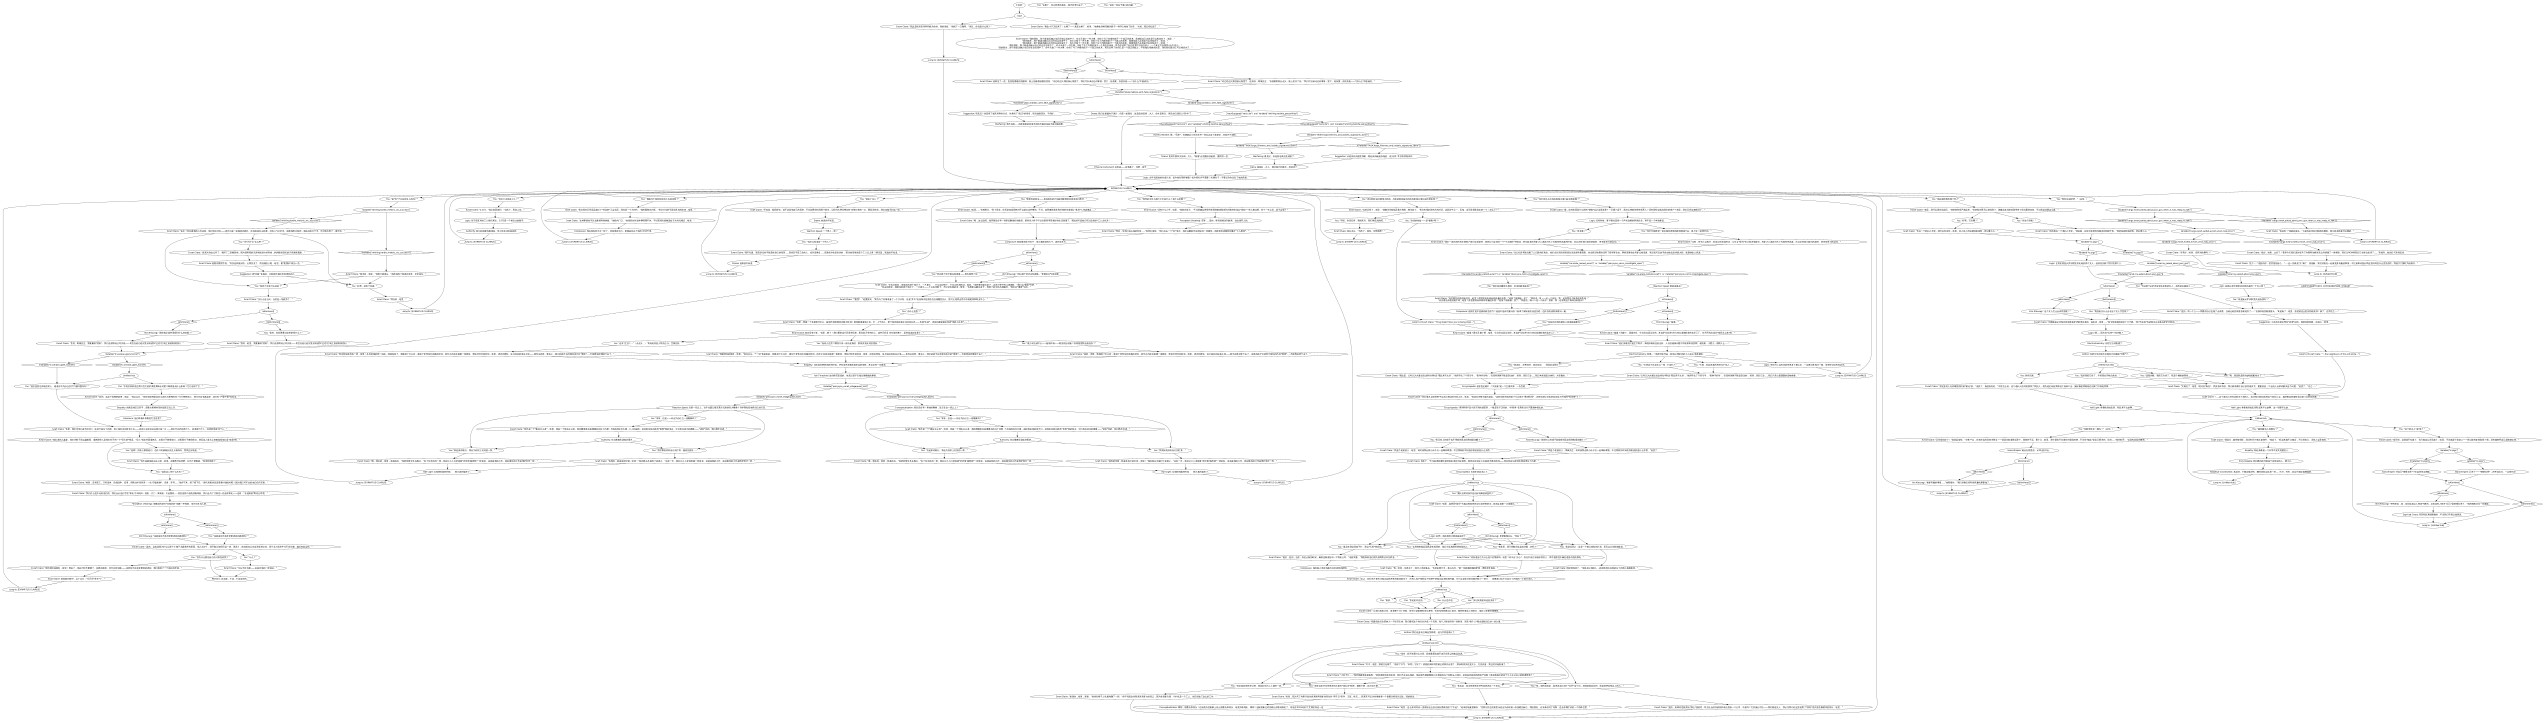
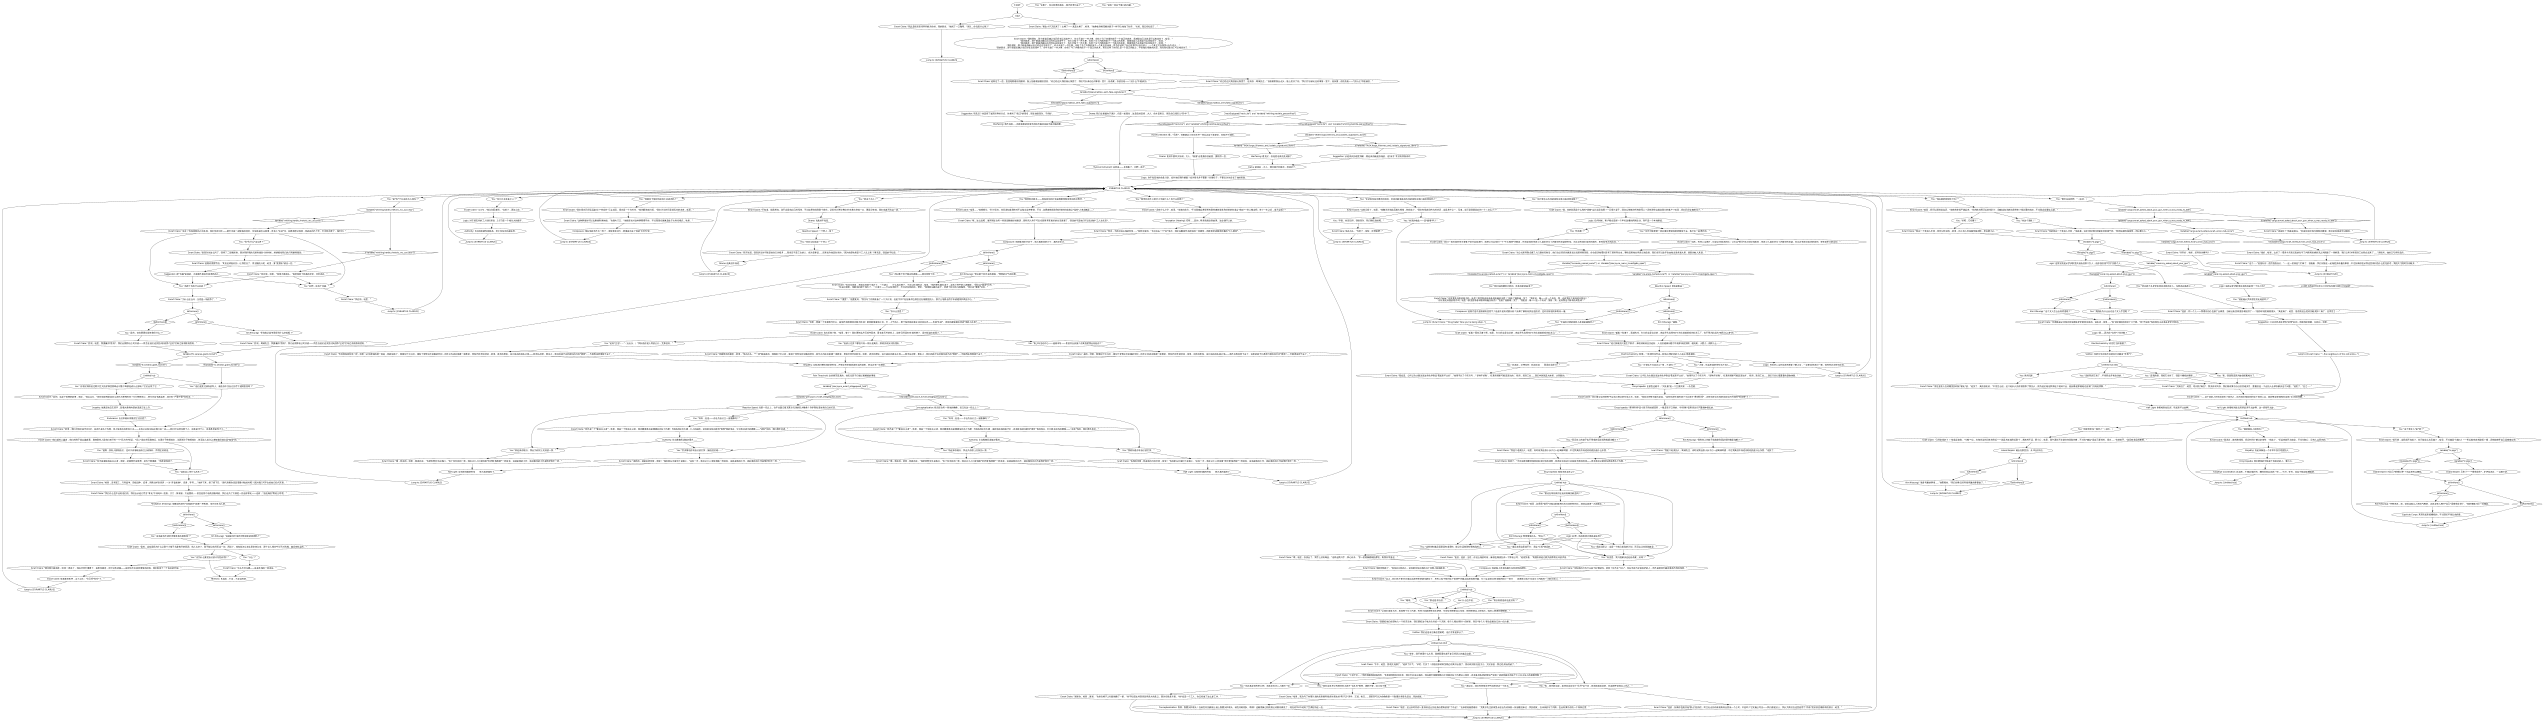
(2244, 376) -> (2237, 376)
(1607, 557) -> (1624, 551)
